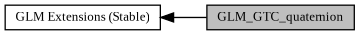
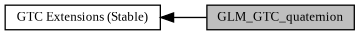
(83, 17) -> (83, 17)
